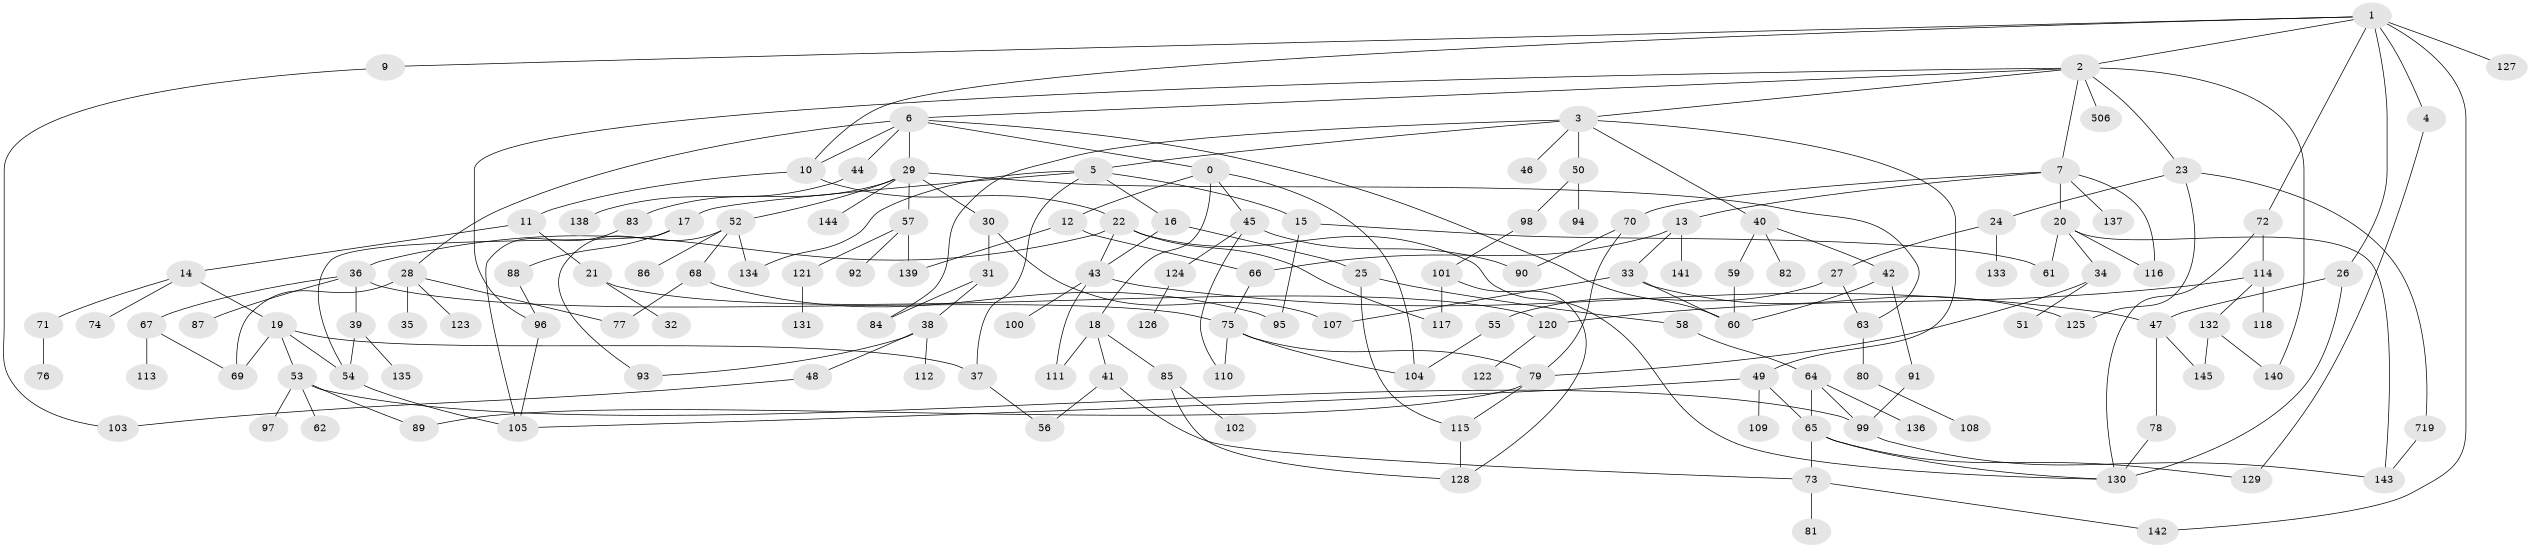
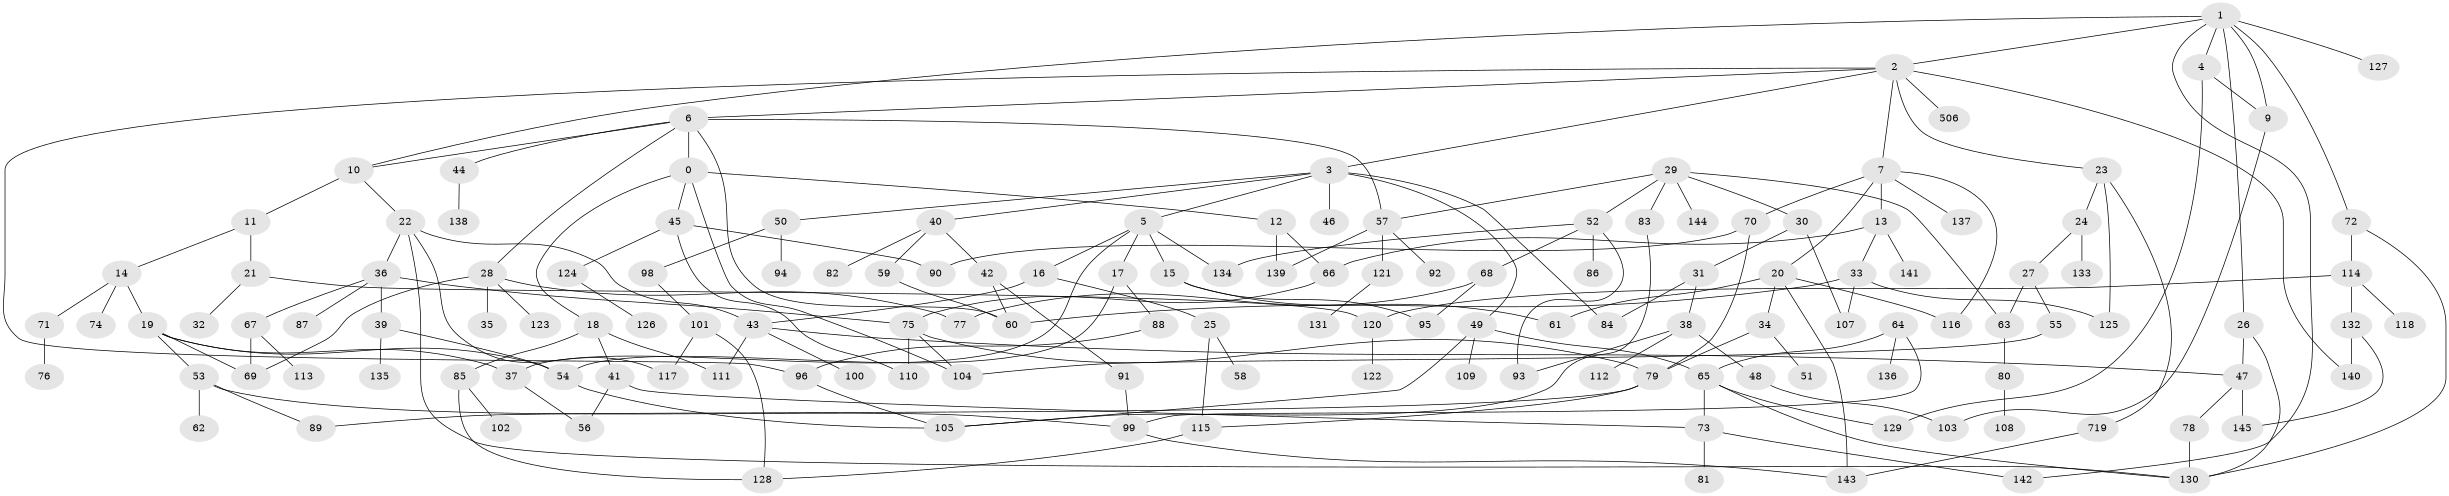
none -> (2236, 94)
(909, 145) -> (1063, 125)
(1747, 351) -> none
(269, 429) -> none
